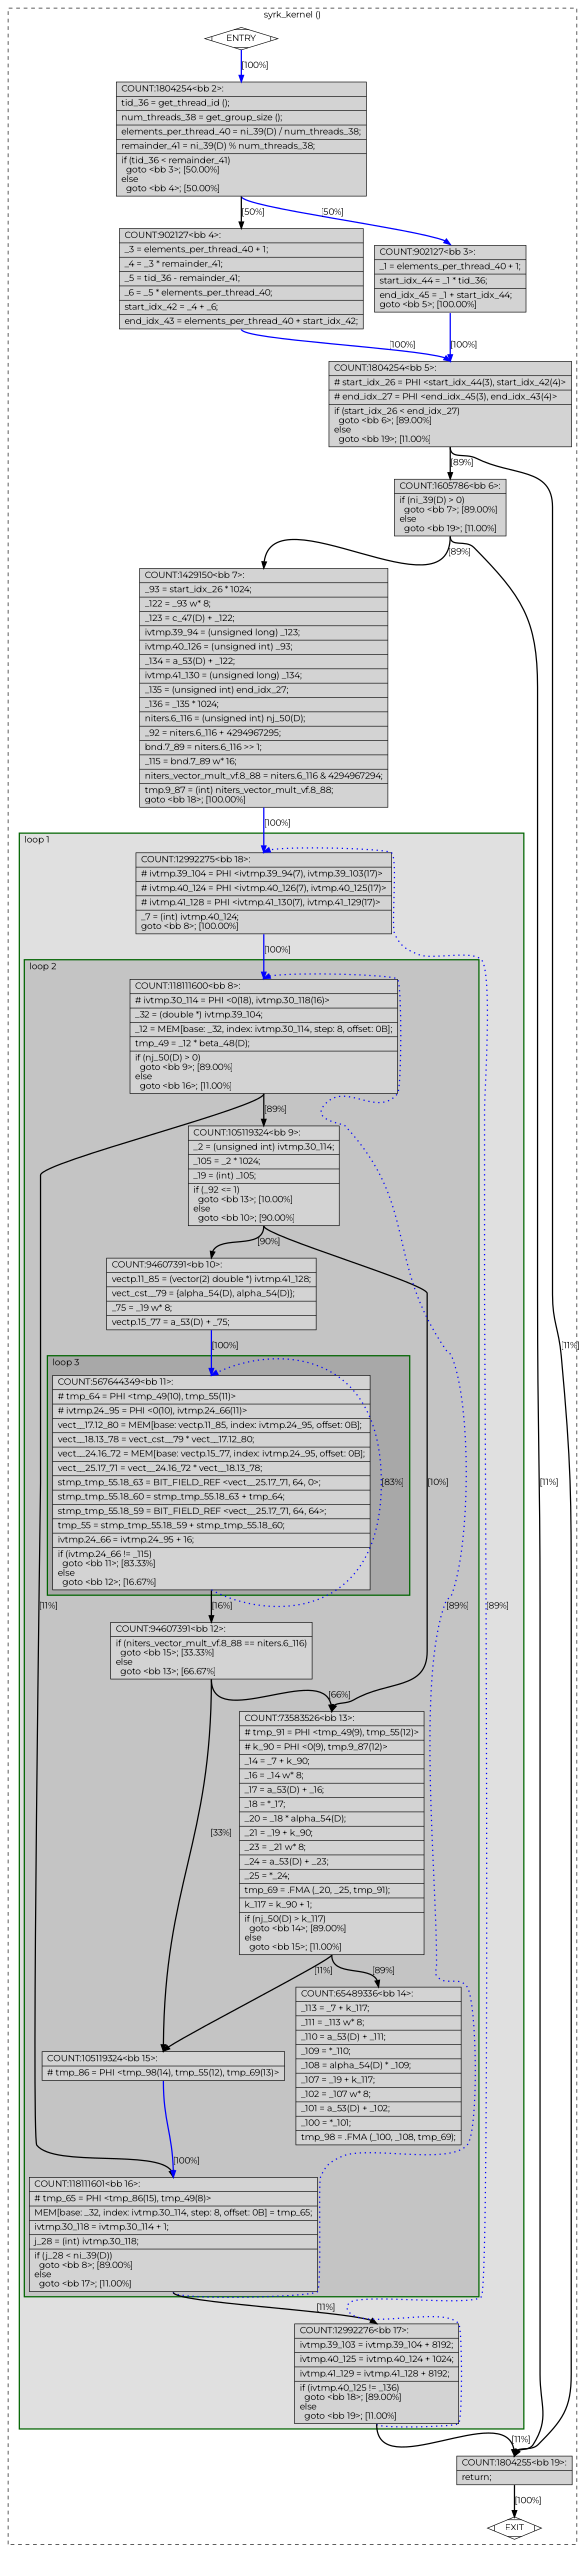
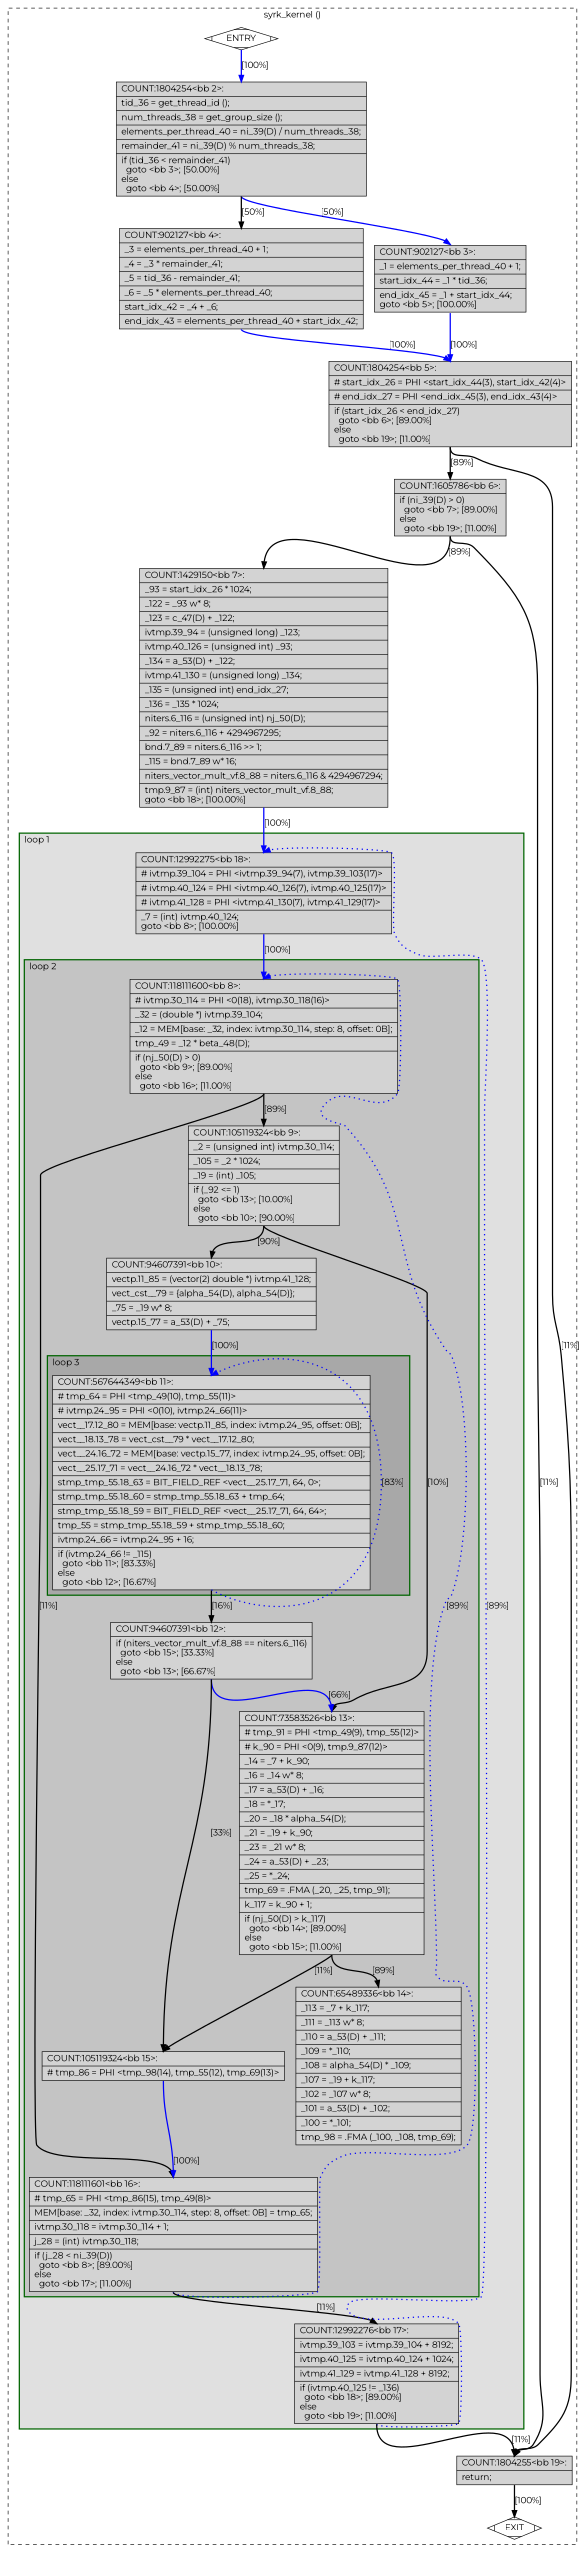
(268, 1696) -> (268, 1696)
